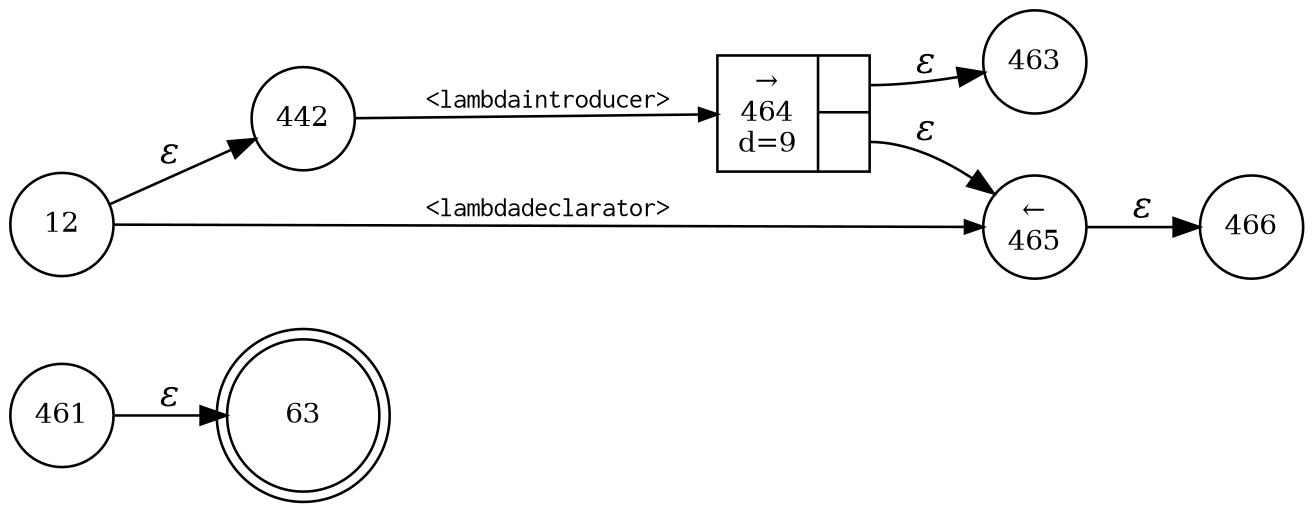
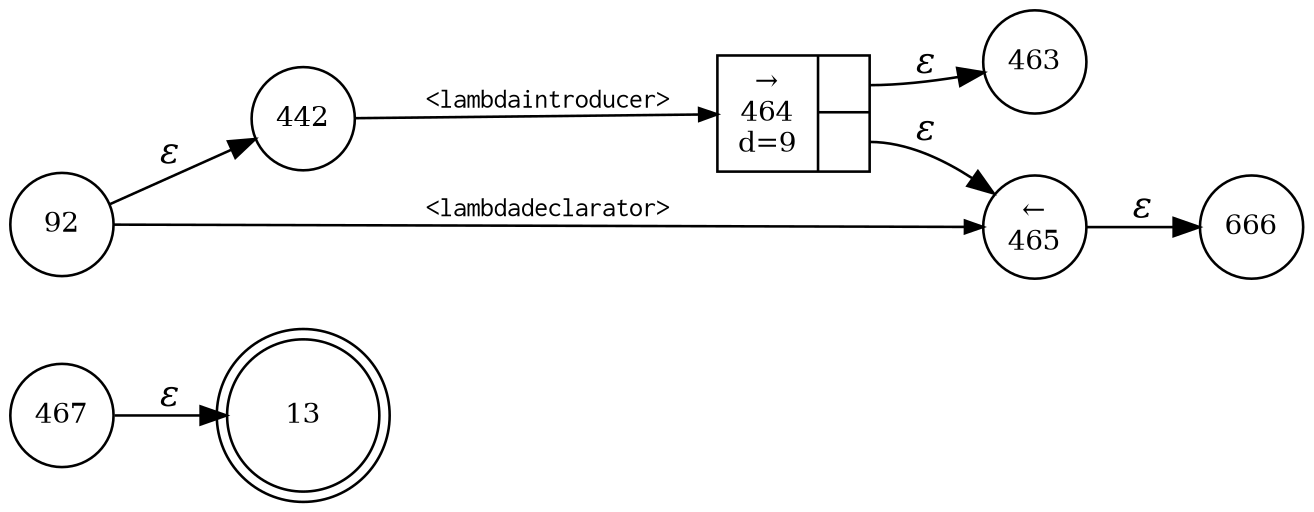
(62, 225) -> (62, 225)
(1252, 227) -> (1252, 227)
(62, 415) -> (62, 415)
(303, 415) -> (303, 415)
